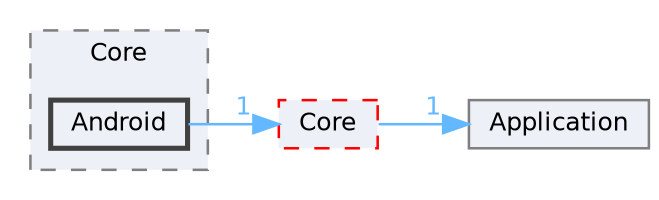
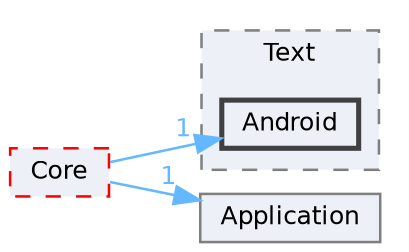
(119, 54) -> (290, 54)
(224, 124) -> (153, 153)
